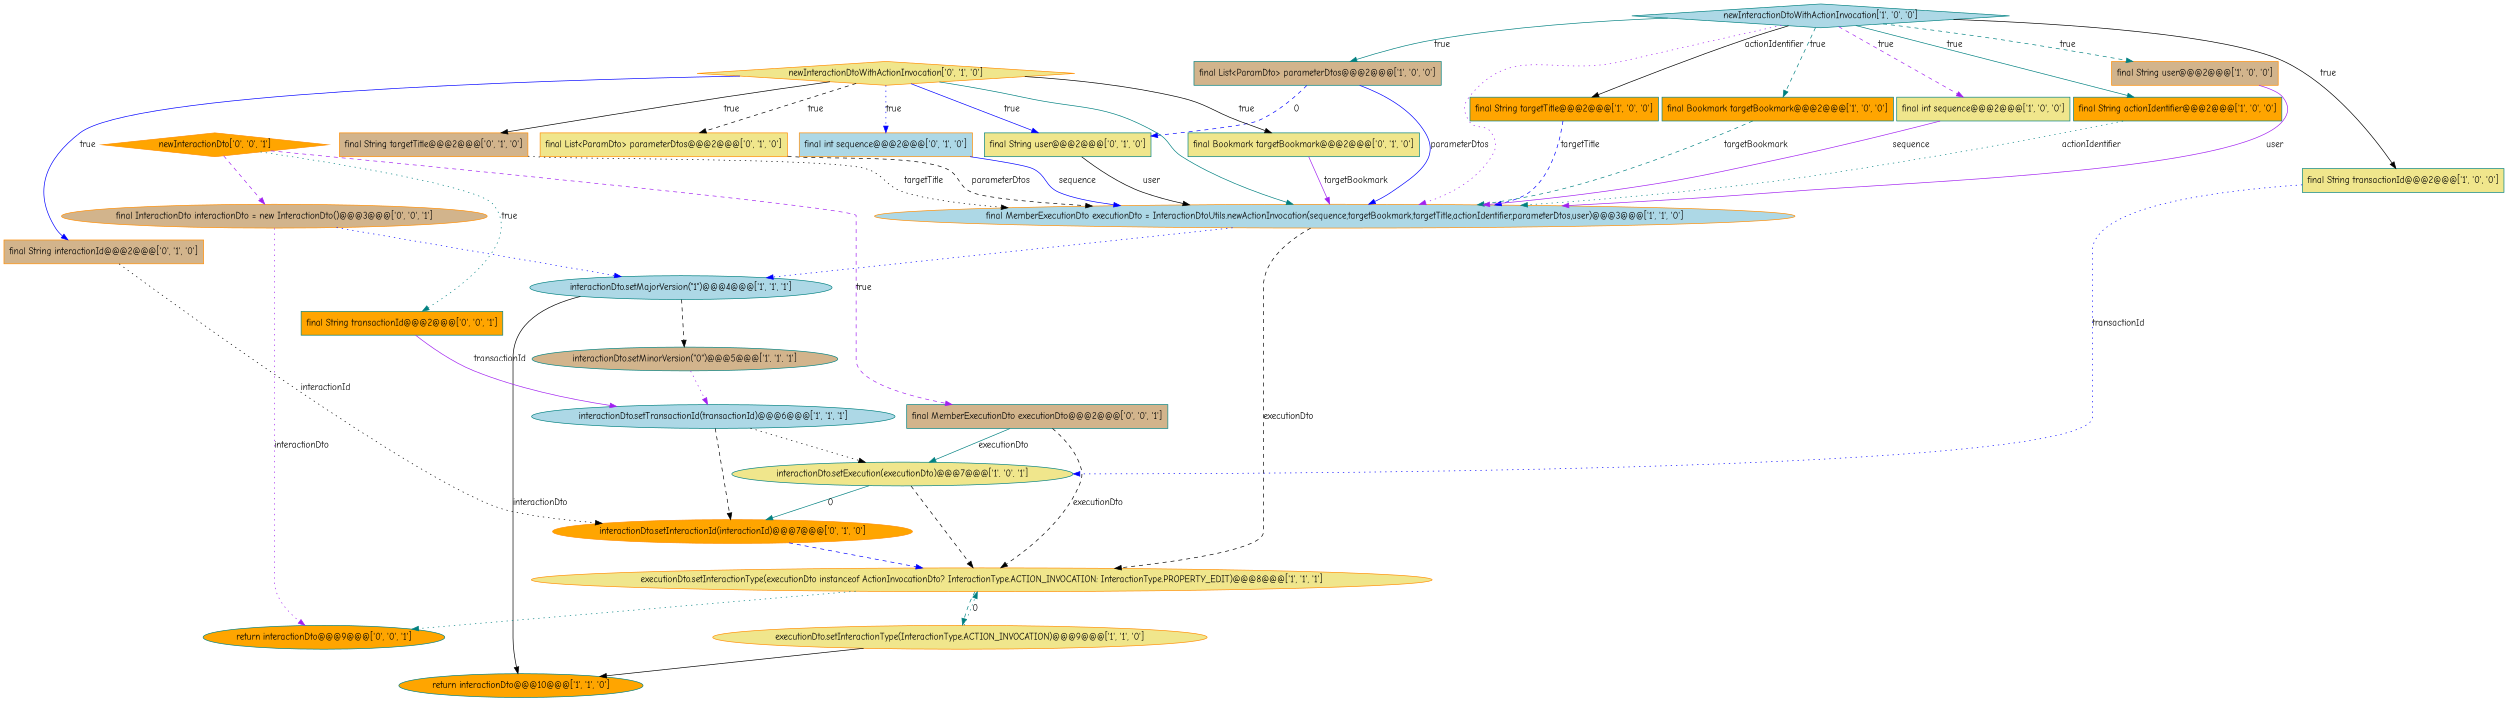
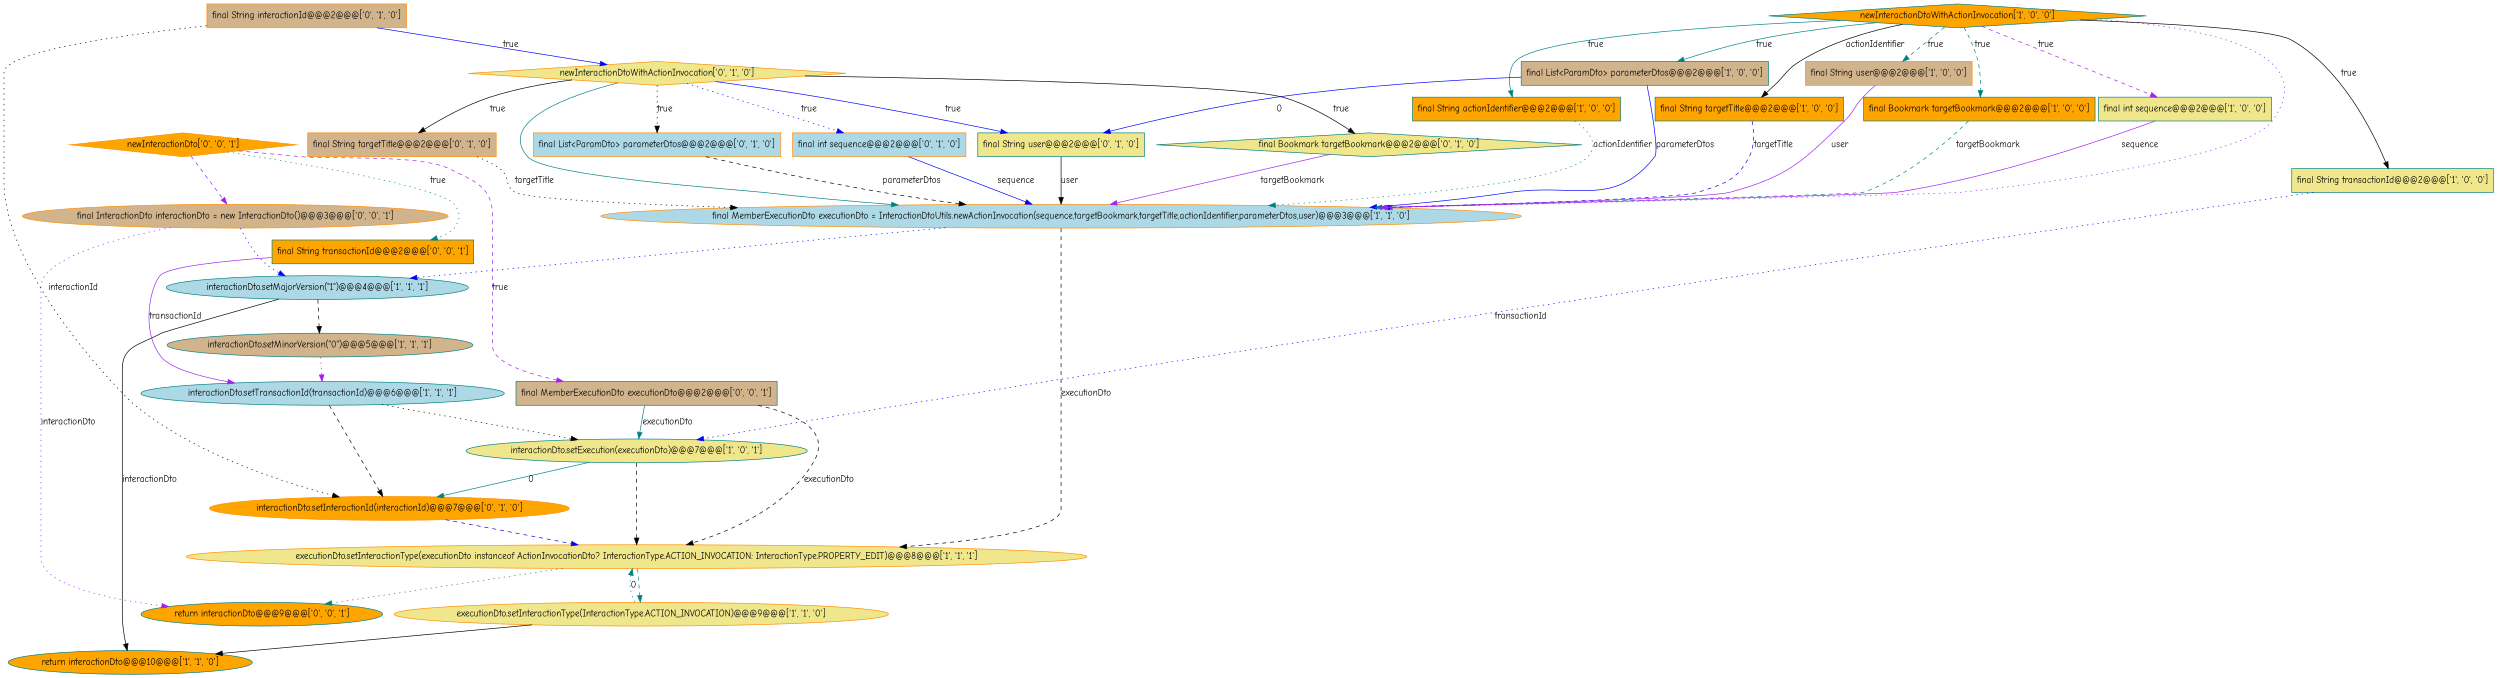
(1821, 16) -> (1958, 16)
(348, 91) -> (489, 46)
(781, 107) -> (657, 106)
(1238, 125) -> (1314, 92)
(664, 145) -> (657, 145)
(1304, 145) -> (1369, 145)
